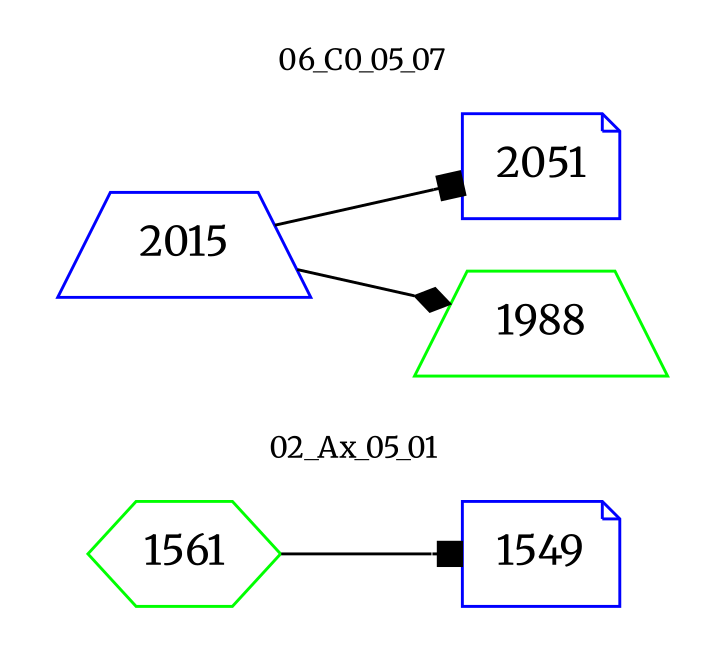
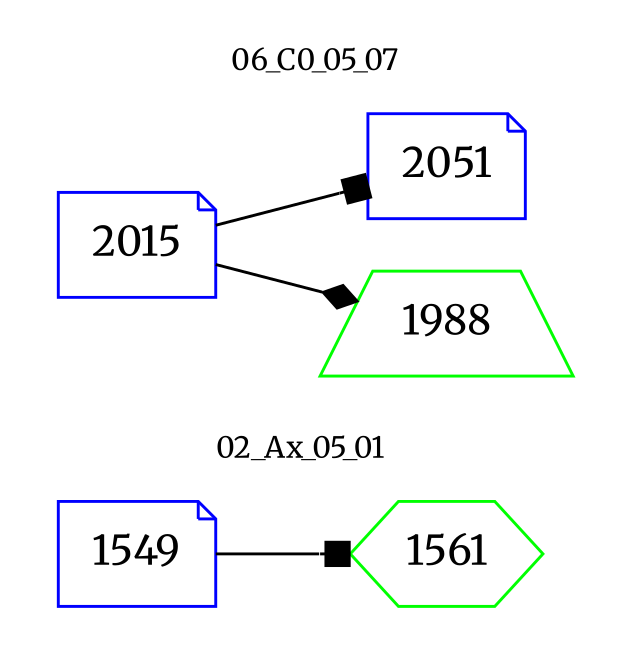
(184, 245) -> (137, 245)
(356, 554) -> (267, 554)
